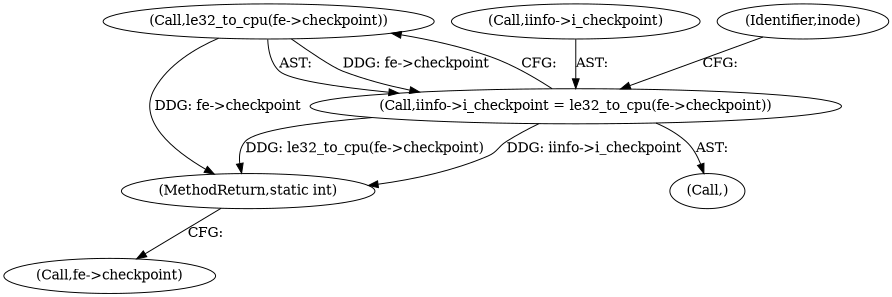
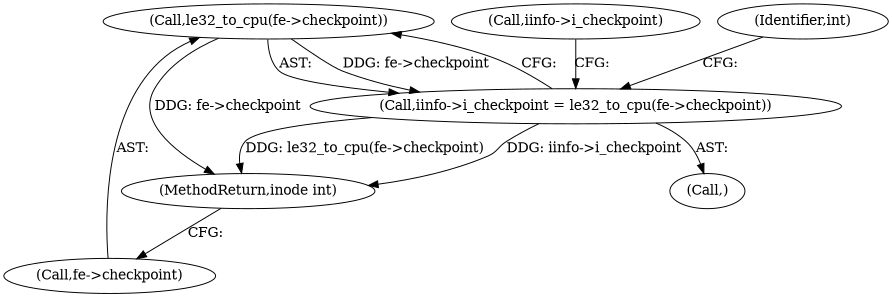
(803, 21) -> (803, 21)
(594, 64) -> (594, 64)
none -> (118, 136)
(248, 191) -> (248, 191)
